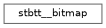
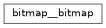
(53, 14) -> (53, 14)
